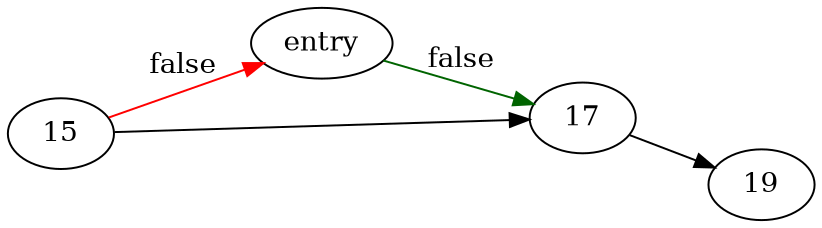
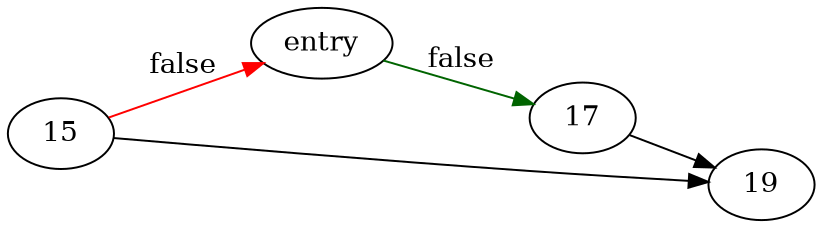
(312, 126) -> (401, 161)
